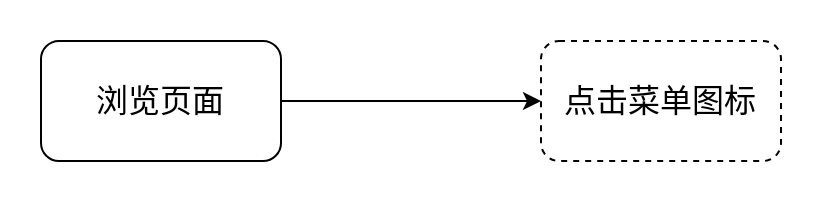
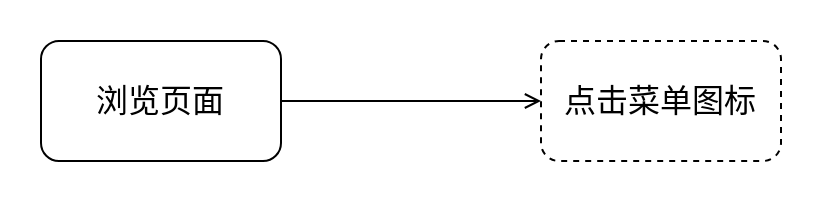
(526, 101) -> (529, 101)
